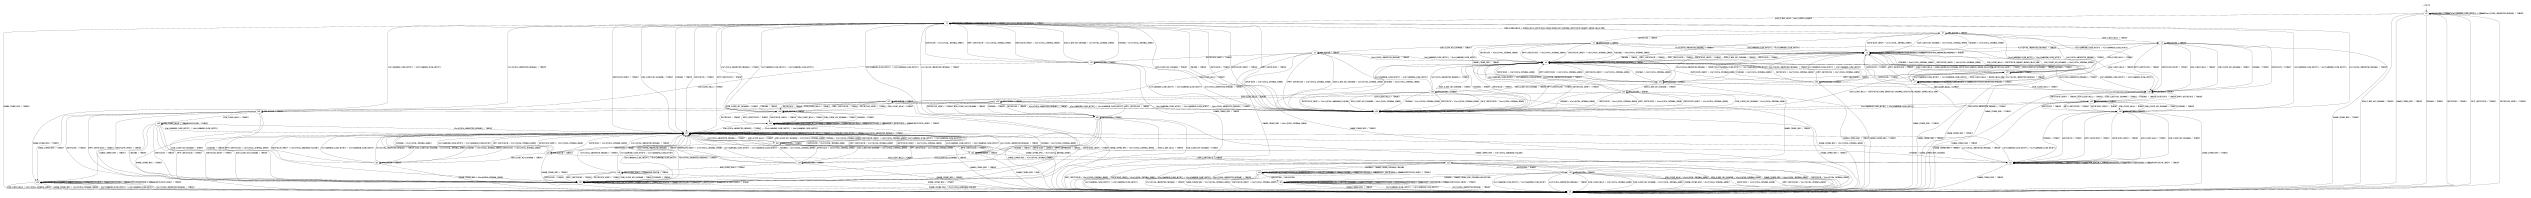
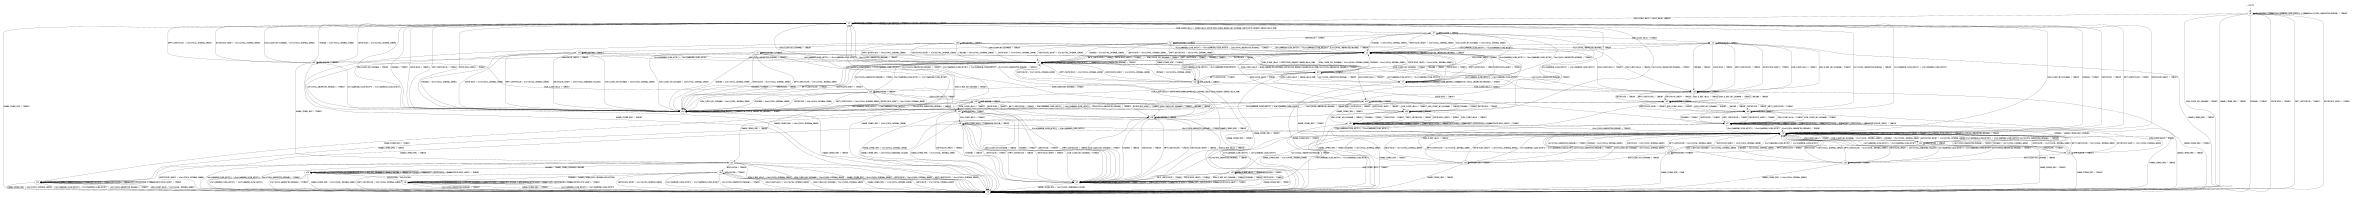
(1880, 76) -> (1476, 101)
